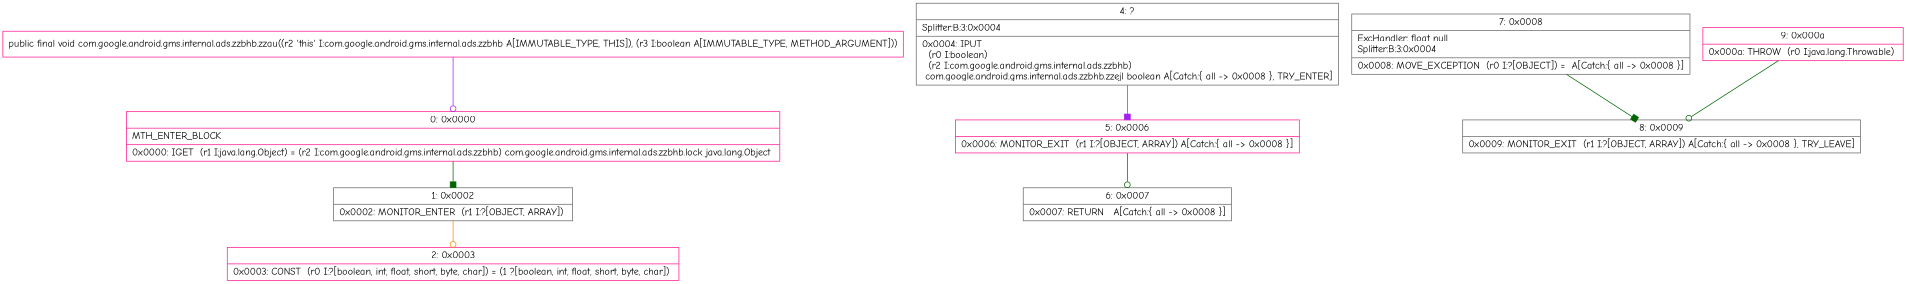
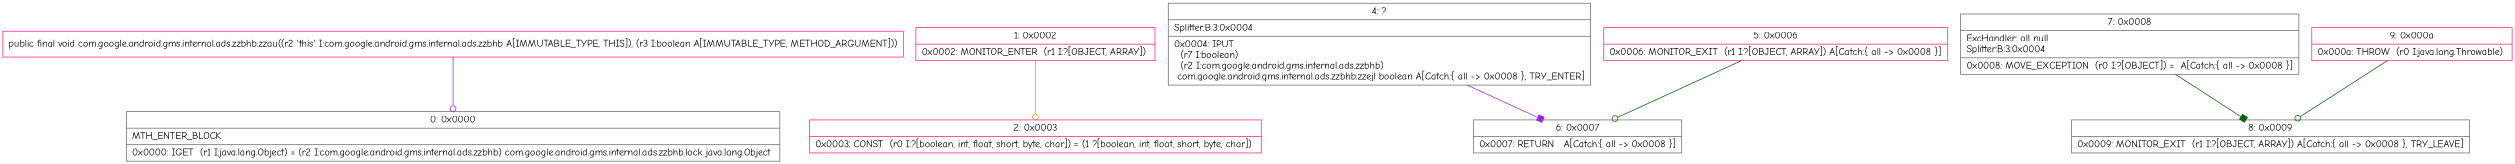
(1403, 38) -> (2008, 38)
(955, 55) -> (1206, 55)
(1127, 99) -> (1502, 101)
(453, 136) -> (453, 136)
(453, 171) -> none
(453, 204) -> (1035, 44)
